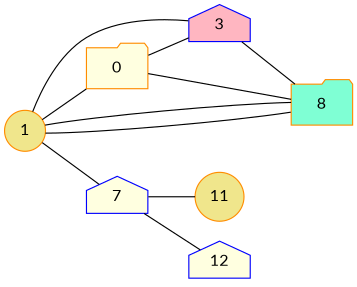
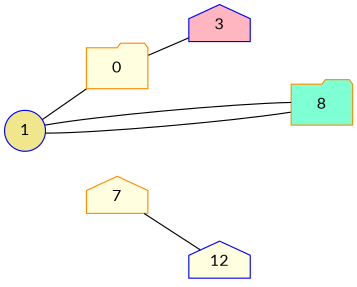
(92, 35) -> none
(268, 63) -> none
(220, 86) -> none
(25, 131) -> (25, 131)
(71, 164) -> none
(117, 197) -> (117, 197)
(220, 197) -> none
